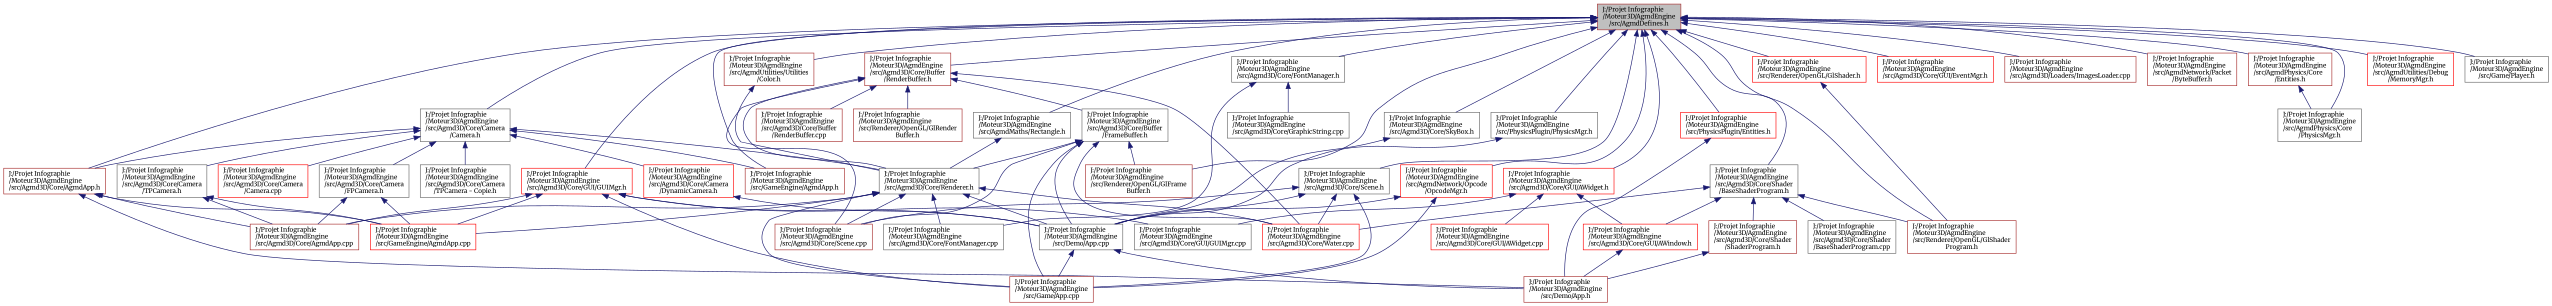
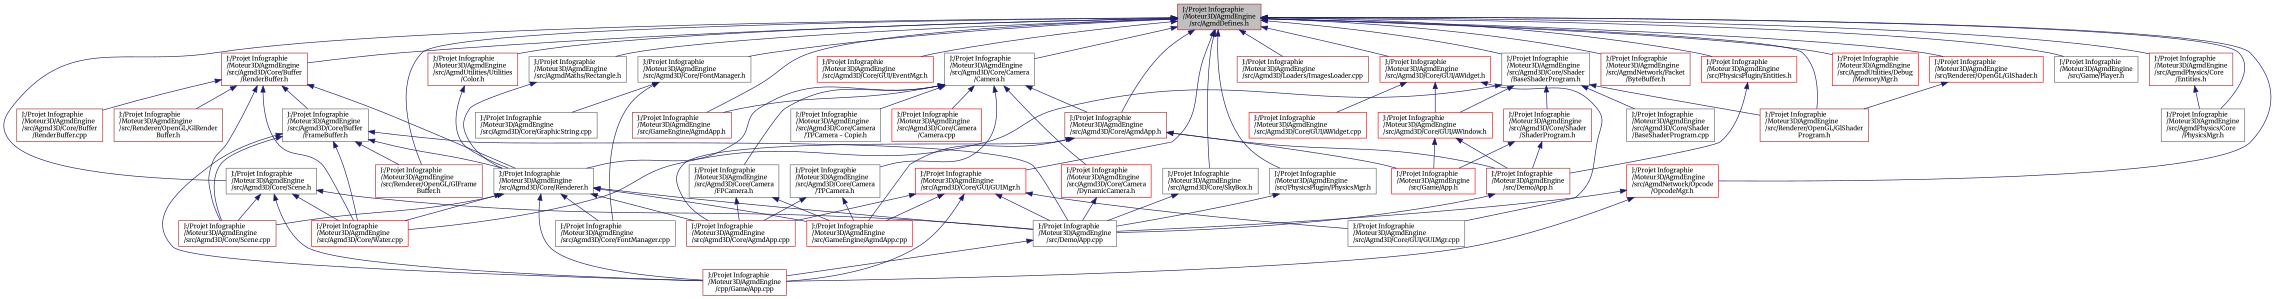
none -> (1433, 181)
(1301, 278) -> (1304, 222)
(1052, 289) -> (745, 282)
